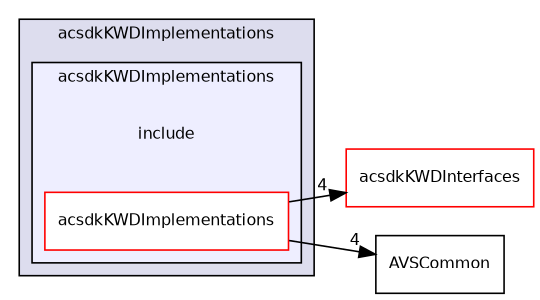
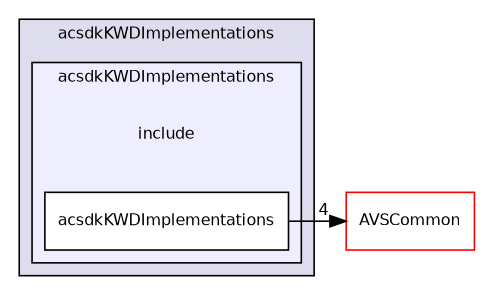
(440, 178) -> none
(167, 221) -> (167, 221)
(440, 264) -> (410, 221)
